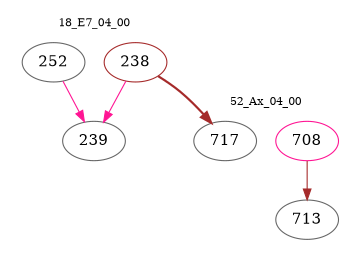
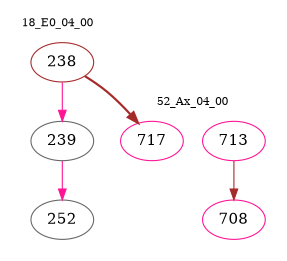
(95, 24) -> (58, 24)
(71, 97) -> (62, 175)
(225, 141) -> (152, 141)
(307, 175) -> (234, 175)
(307, 220) -> (234, 141)
